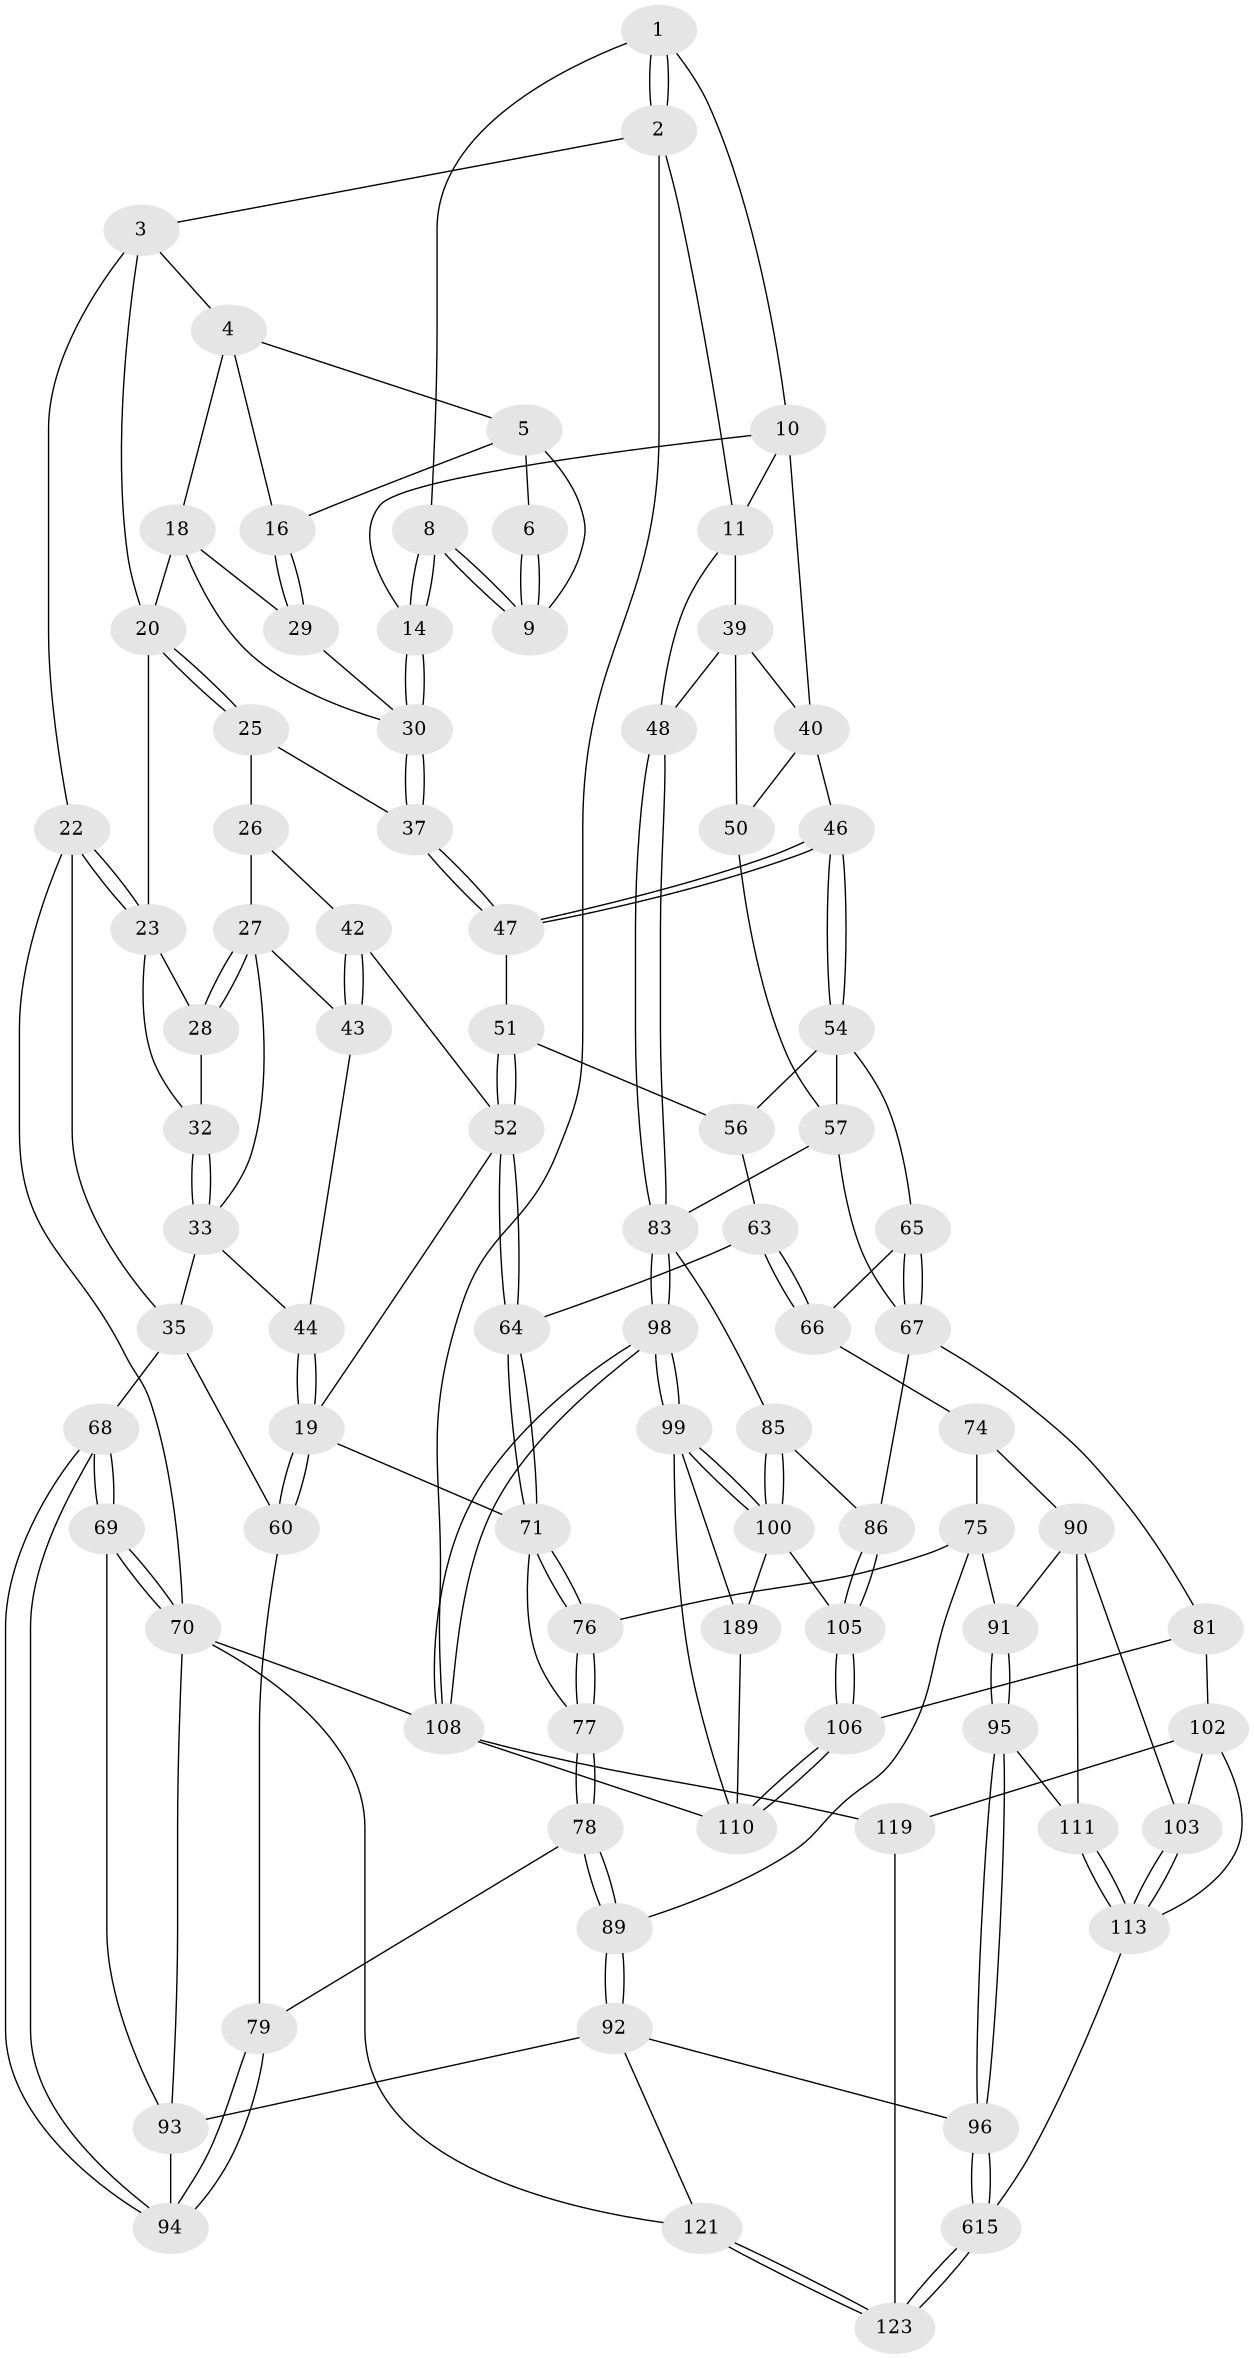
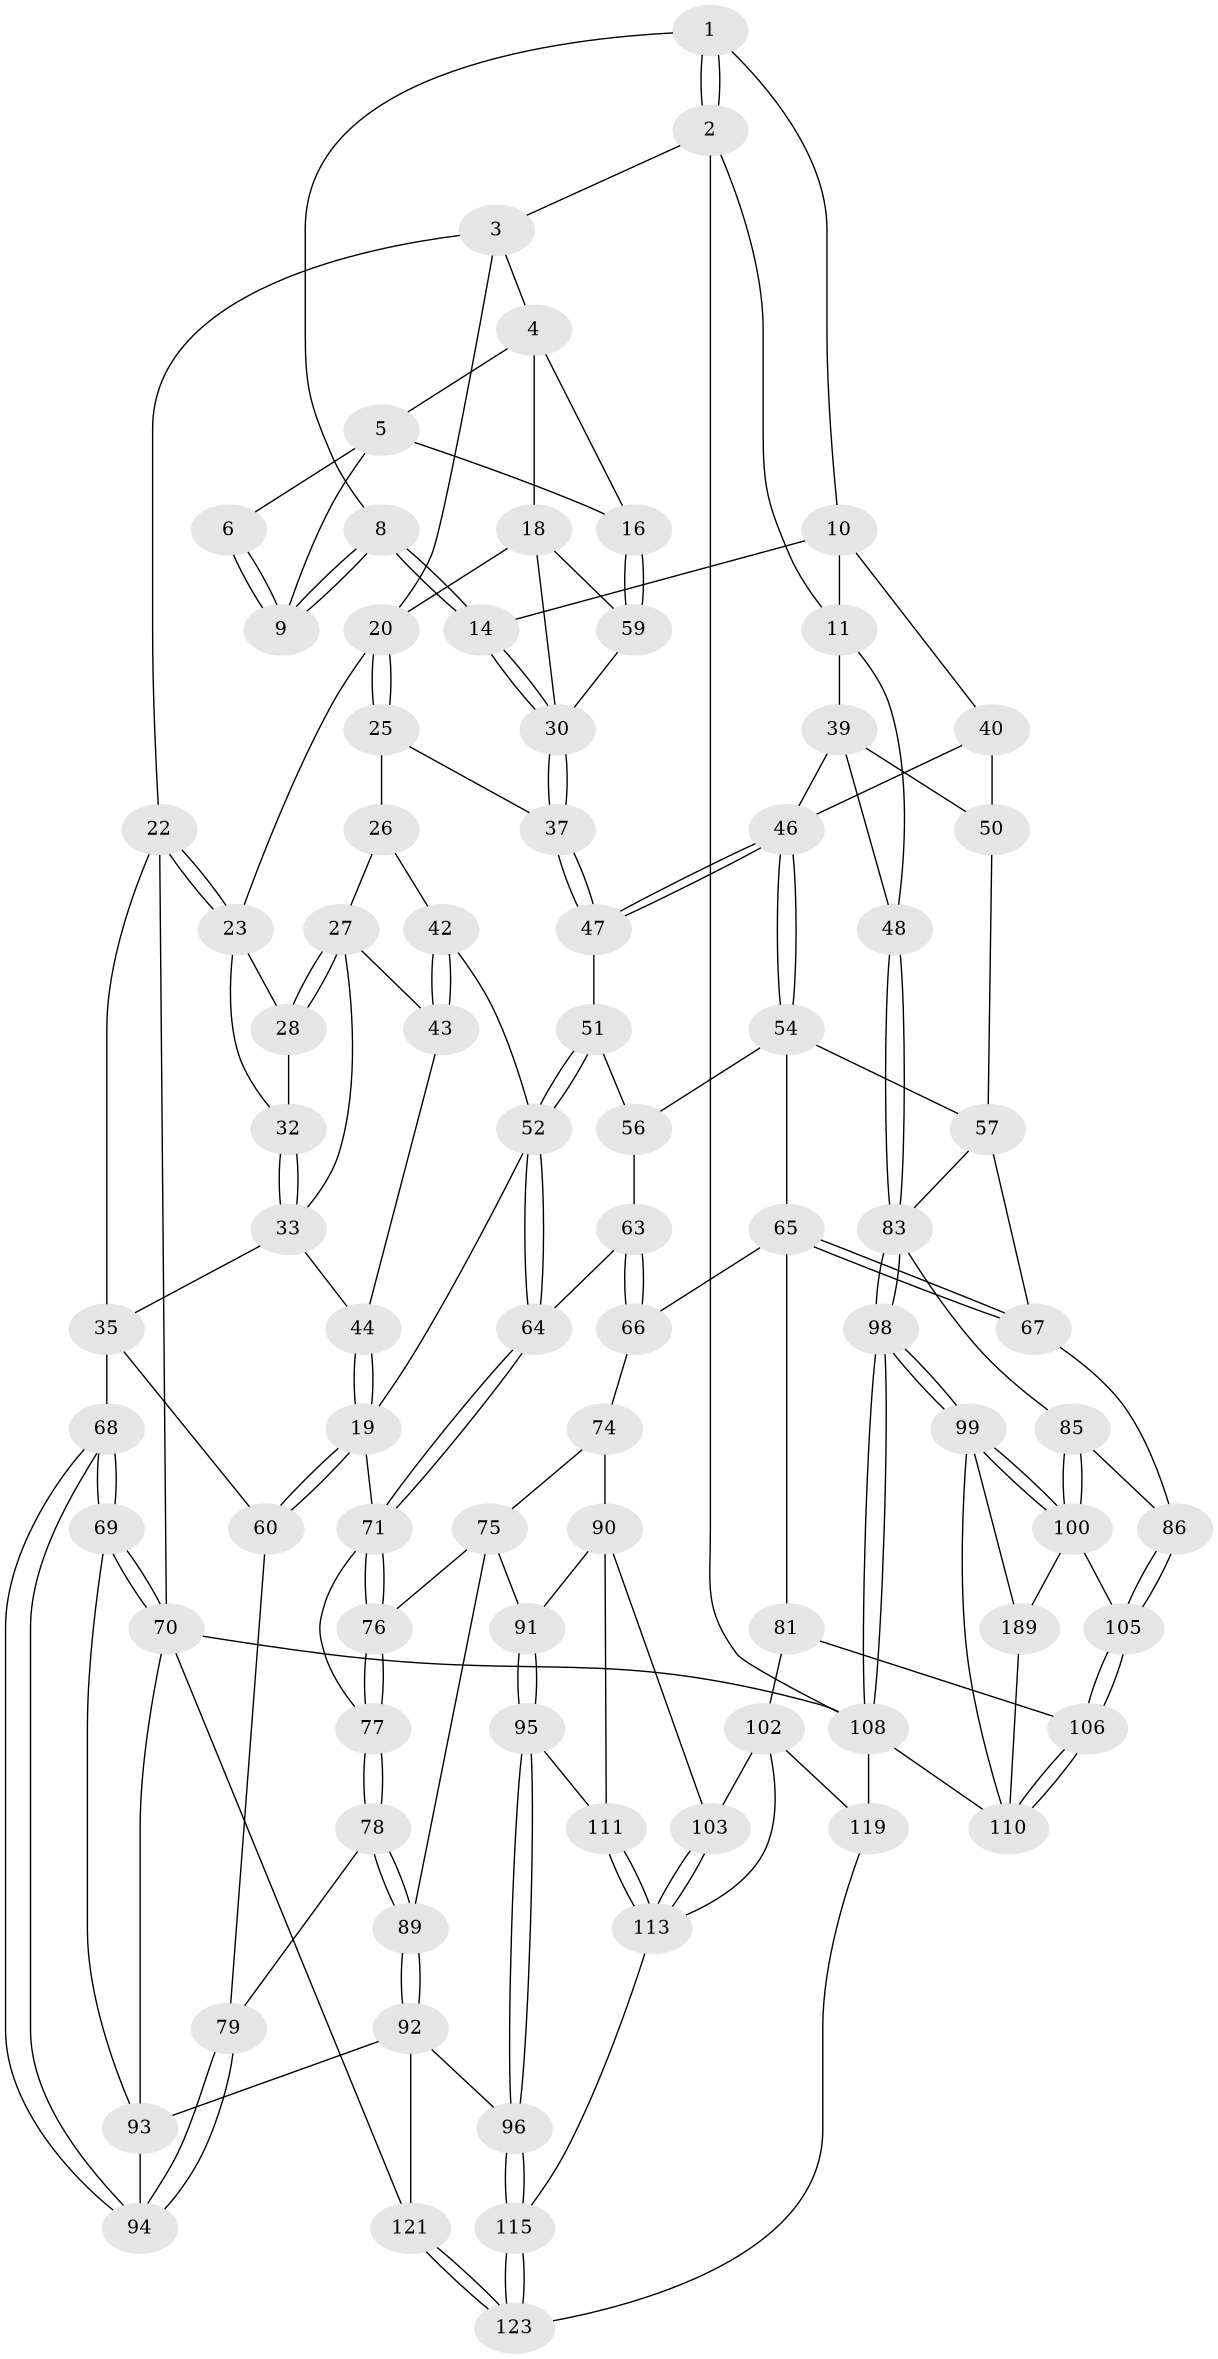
(301, 630) -> (634, 630)
(774, 680) -> (813, 780)
(1086, 1457) -> (787, 1429)
(981, 2228) -> (515, 2228)
